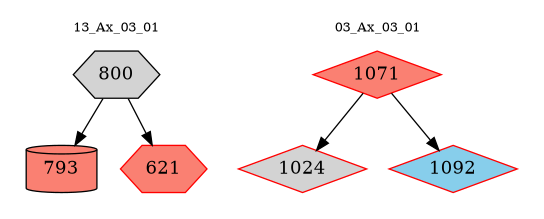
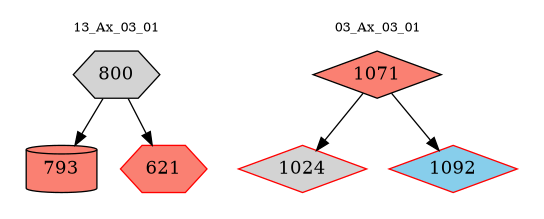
(377, 75) -> (377, 75)
